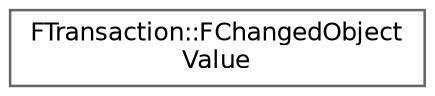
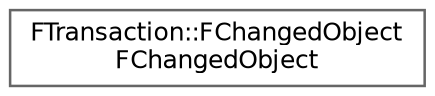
(217, 48) -> (217, 48)
